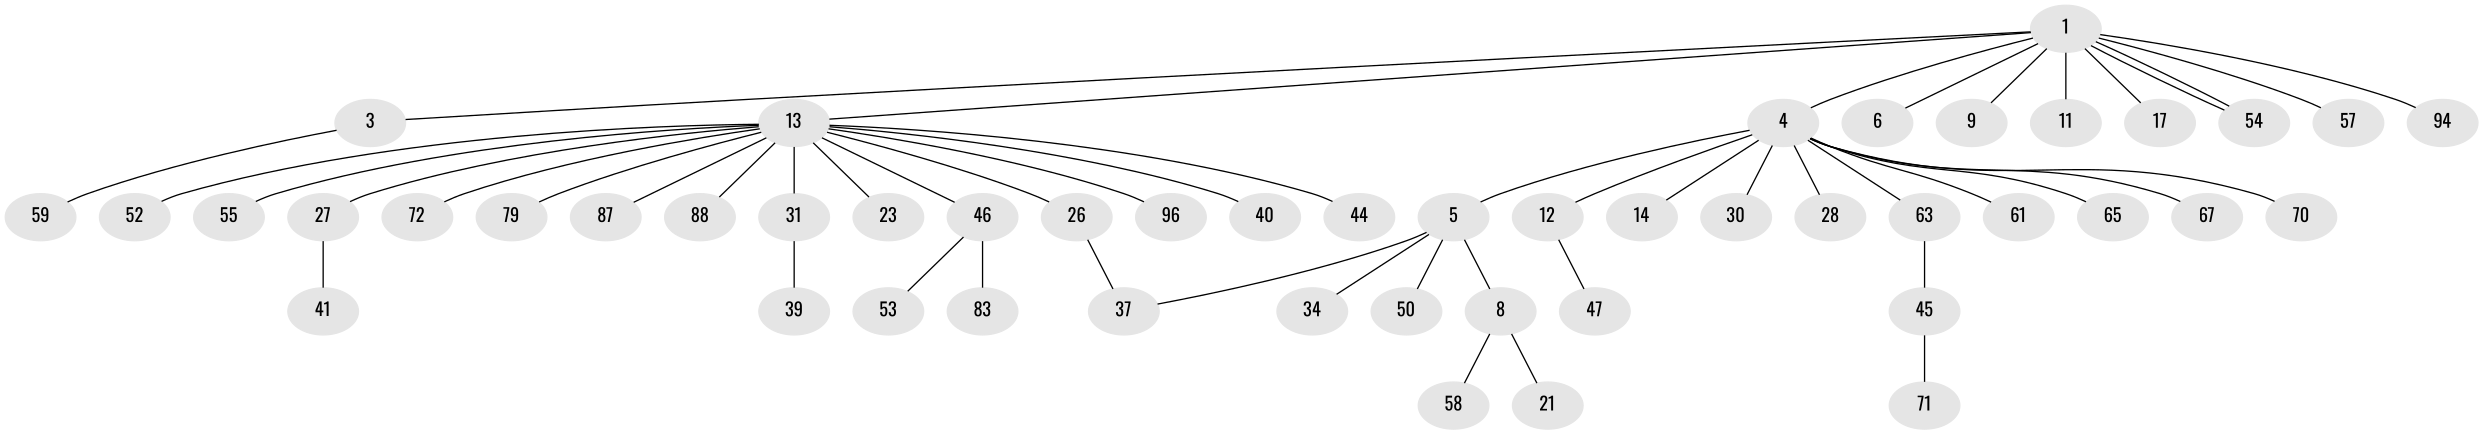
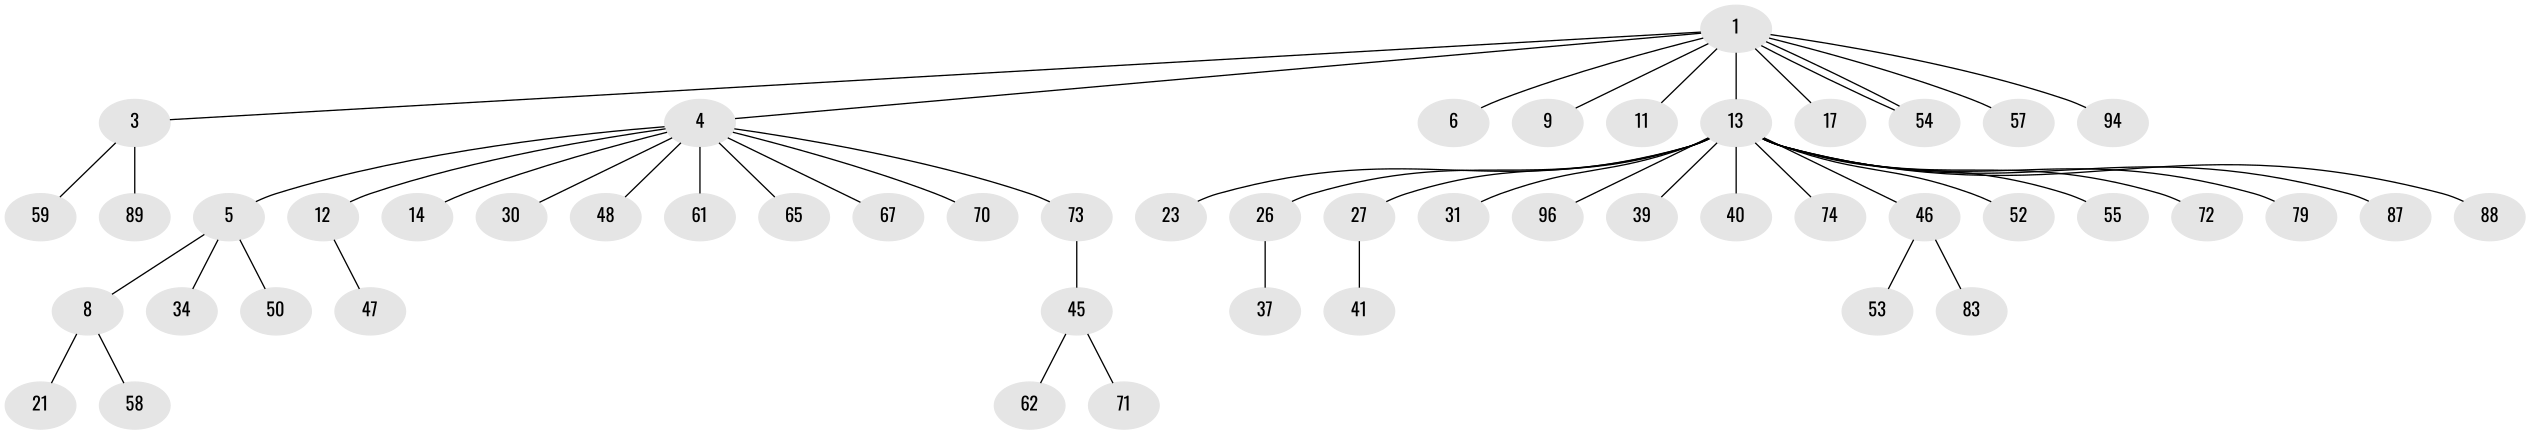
none -> (135, 217)
(1359, 217) -> (1830, 217)
(1830, 217) -> (606, 217)
(1925, 217) -> (1077, 217)
(794, 264) -> (1689, 170)
(1294, 274) -> none
none -> (1030, 406)
